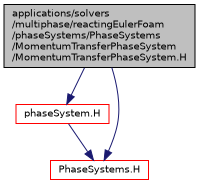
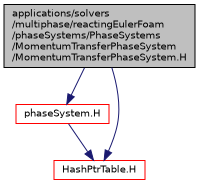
(100, 170) -> (100, 170)
